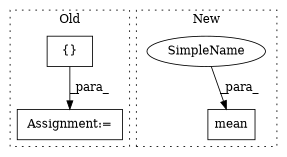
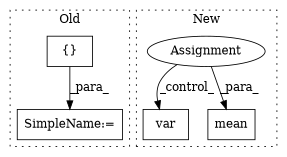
(206, 51) -> (206, 51)
(70, 125) -> (70, 125)
none -> (166, 125)
